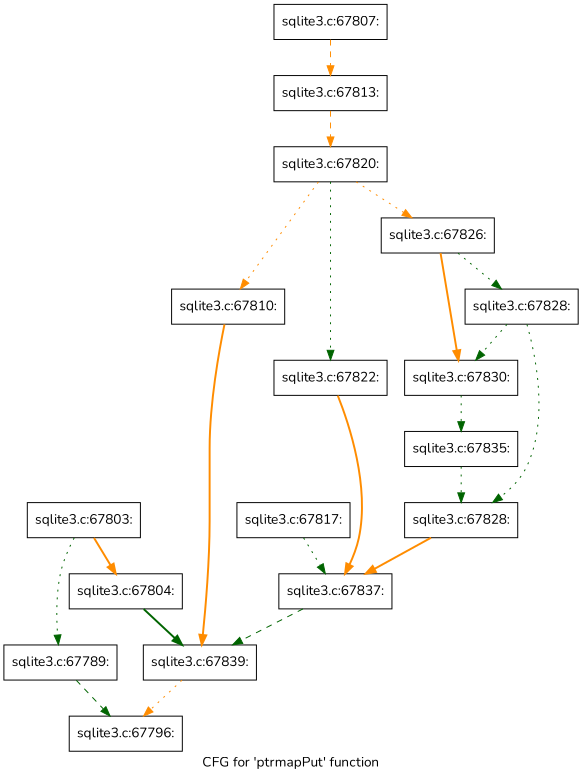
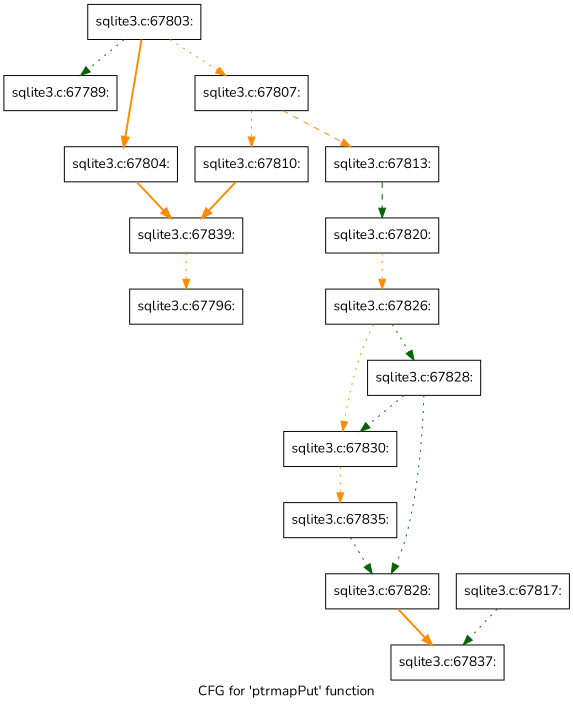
none -> (194, 55)
(331, 124) -> (382, 195)
(282, 231) -> (252, 124)
(449, 302) -> (355, 372)
(331, 378) -> none
(461, 409) -> (340, 480)
(159, 624) -> (150, 196)
(272, 625) -> none
(90, 695) -> none
